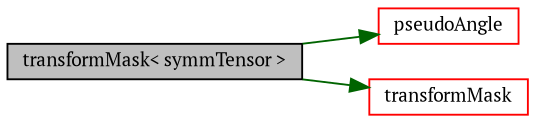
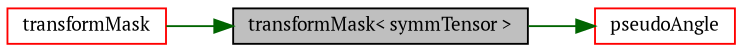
(326, 82) -> (190, 26)
